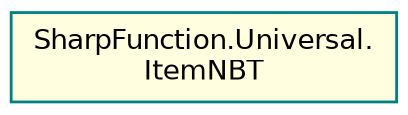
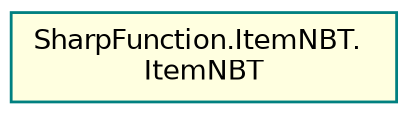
(204, 57) -> (204, 57)
